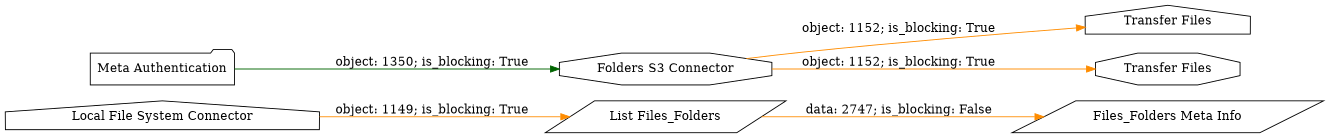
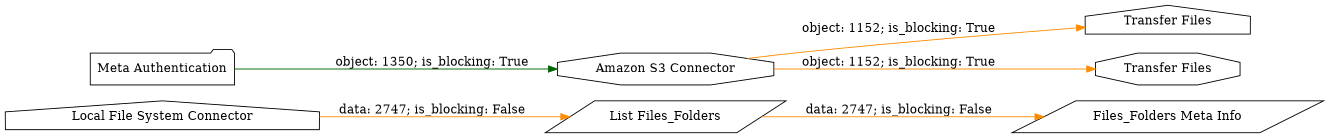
(666, 69) -> (666, 69)
(432, 110) -> (432, 110)
